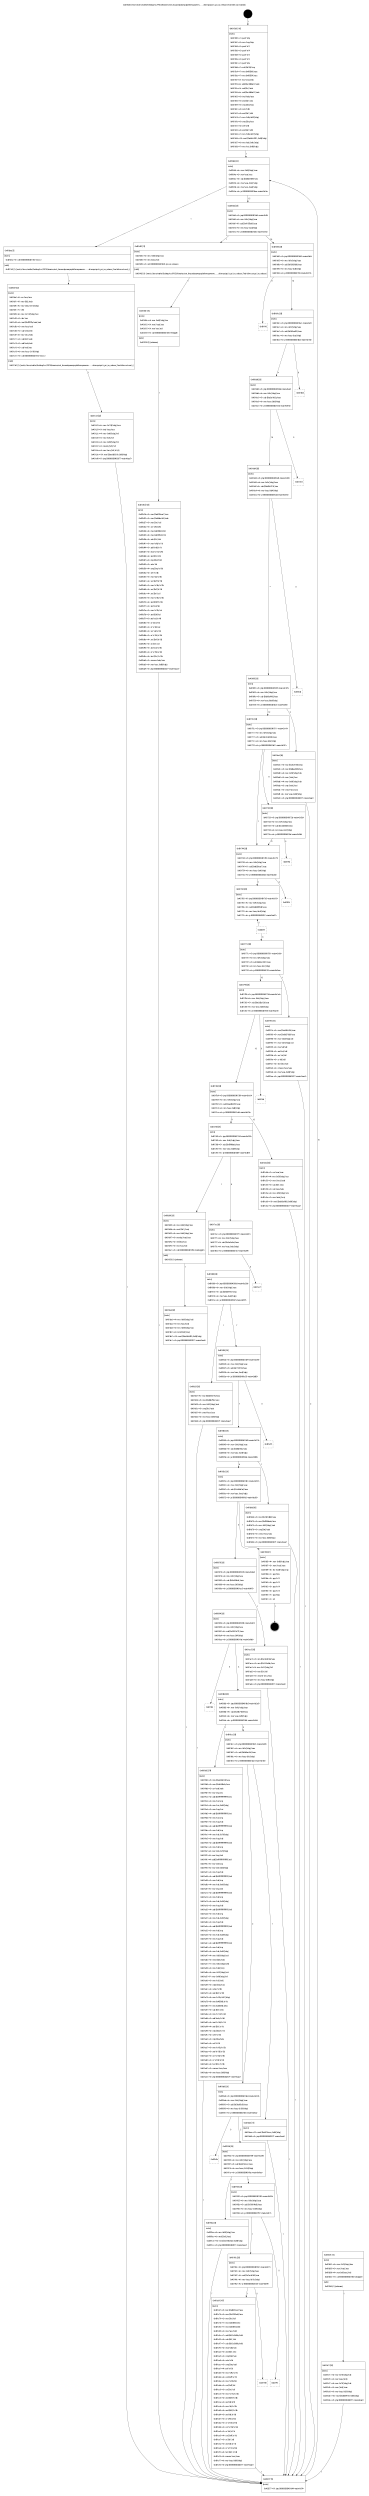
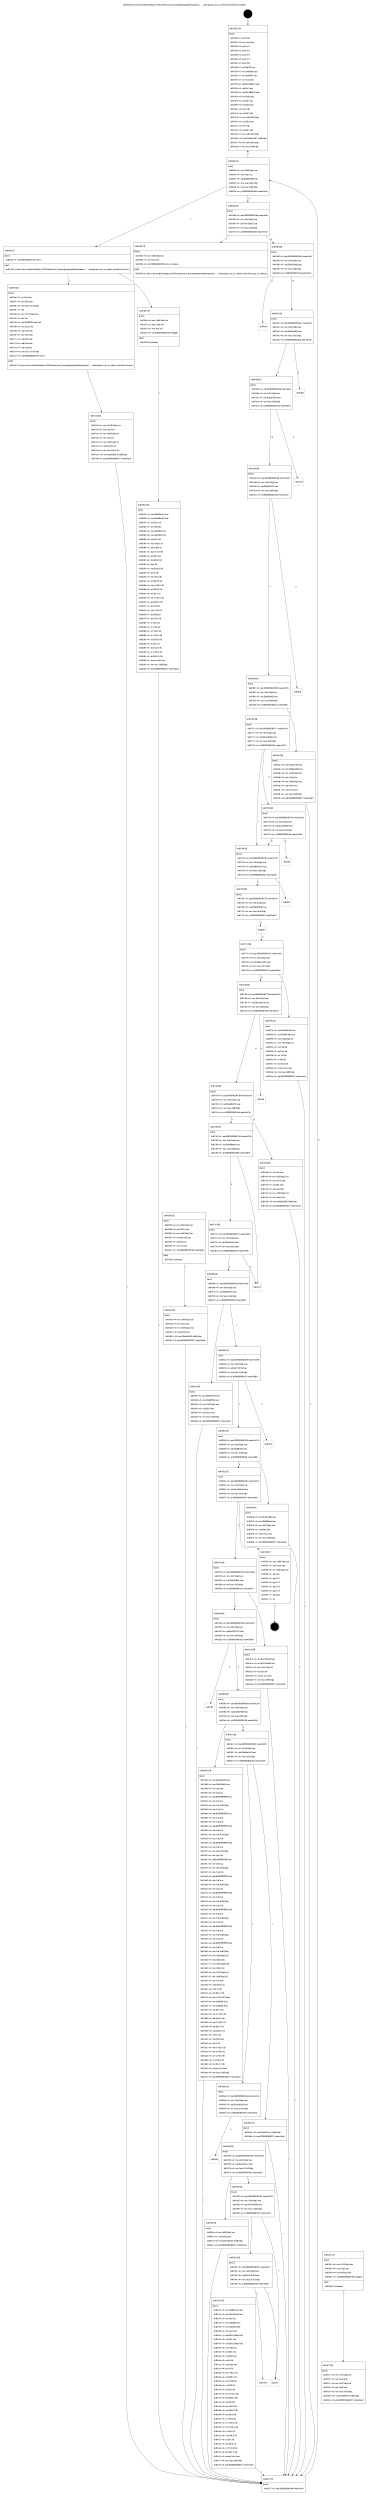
(246, 153) -> (248, 155)
(181, 292) -> (138, 286)
(268, 711) -> none
(258, 923) -> (260, 922)
(210, 1184) -> (254, 1218)
none -> (229, 1262)
none -> (234, 1600)
(239, 2129) -> none
(247, 2292) -> (276, 2332)
(335, 2448) -> none
